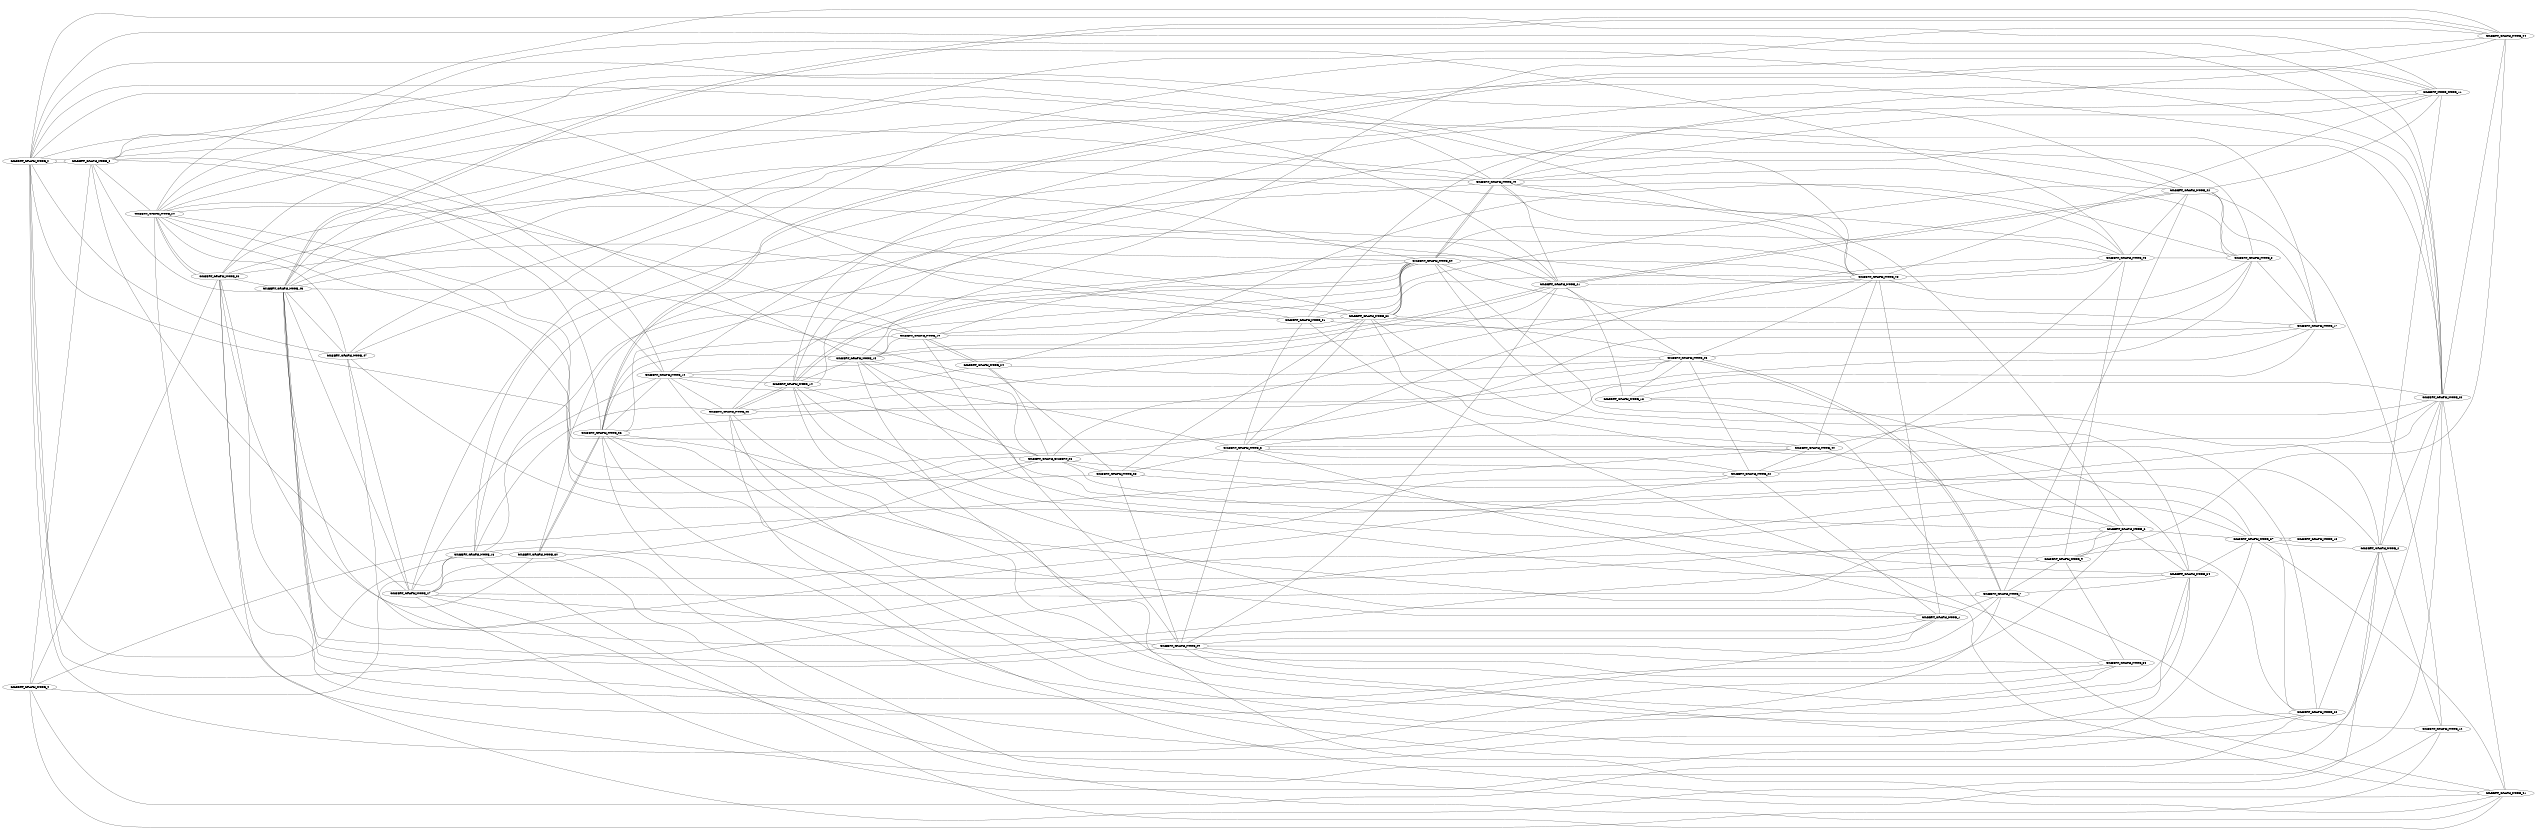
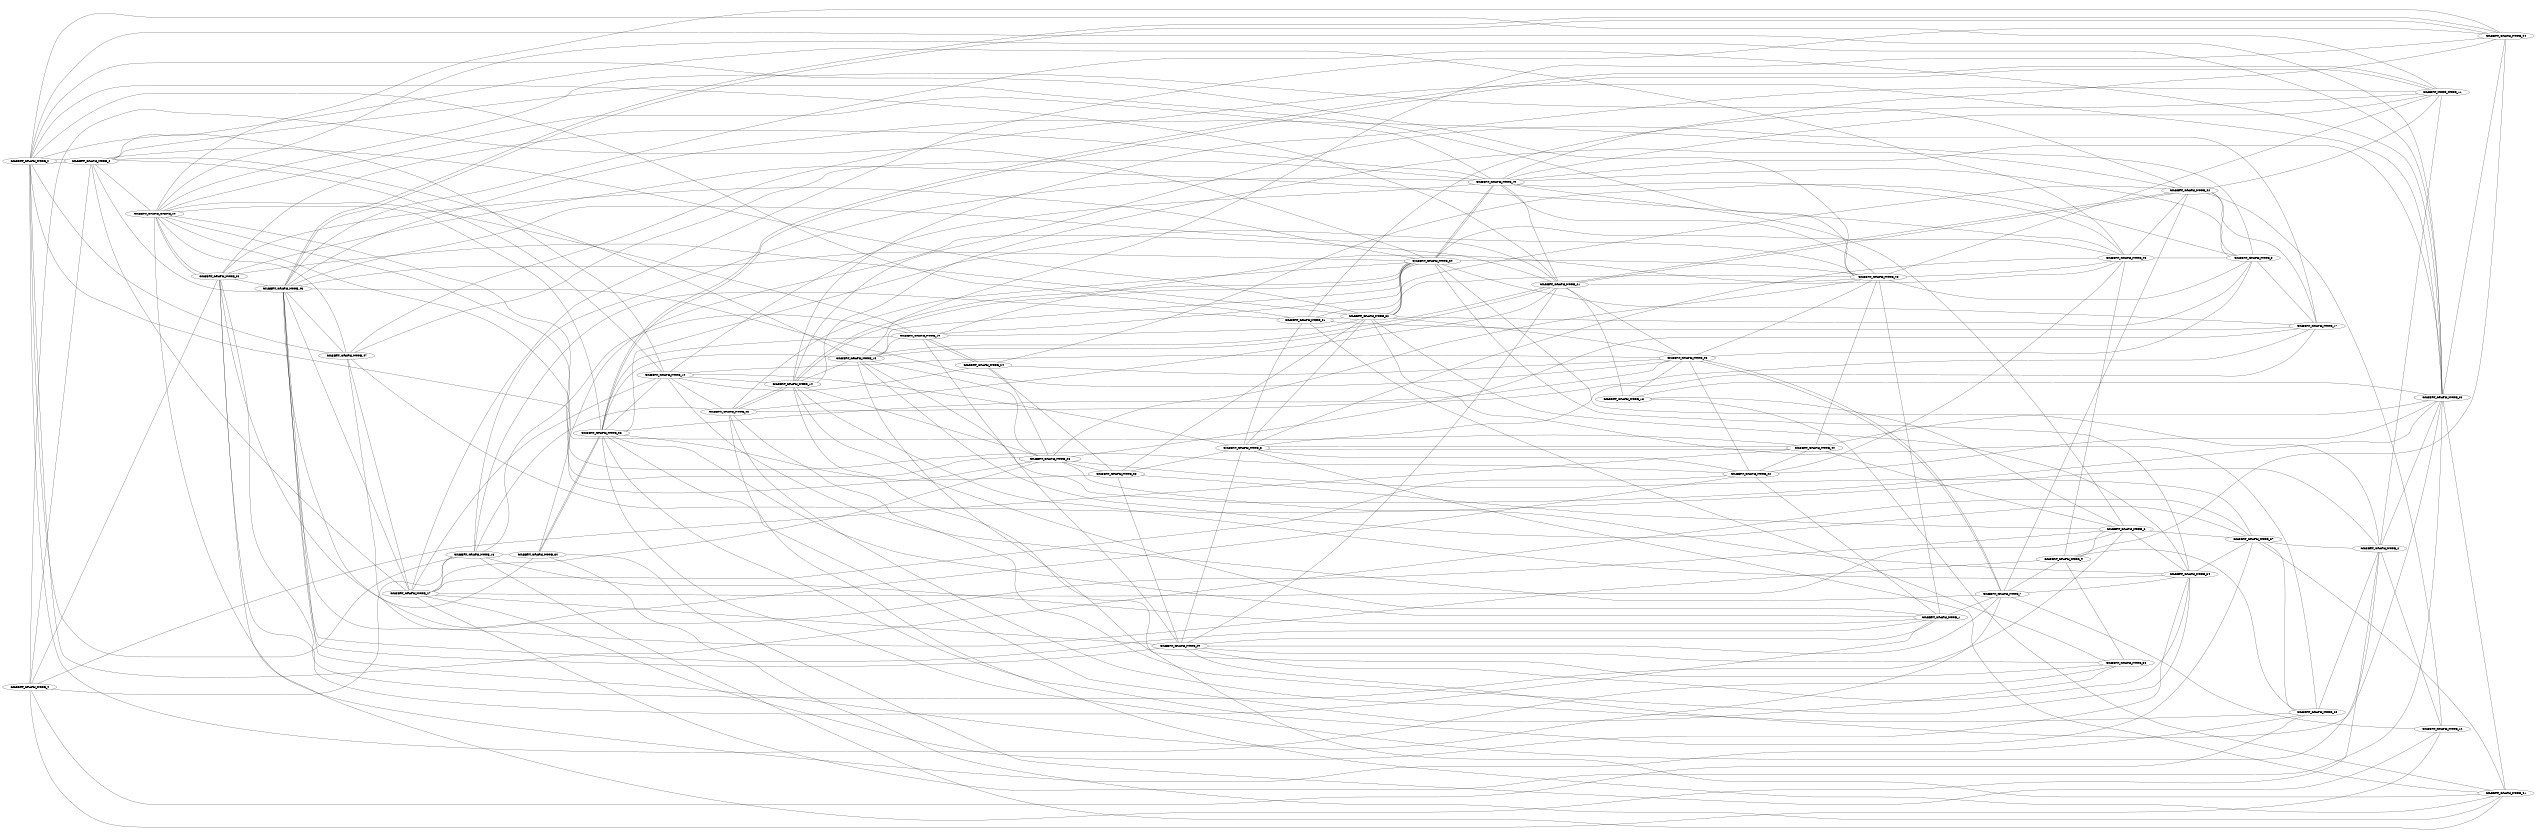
none -> (477, 143)
(155, 214) -> (155, 214)
(1050, 459) -> (1050, 459)
(2317, 539) -> none
(1263, 558) -> (1200, 614)
